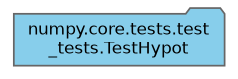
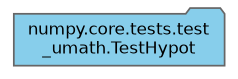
(119, 40) -> (119, 40)
